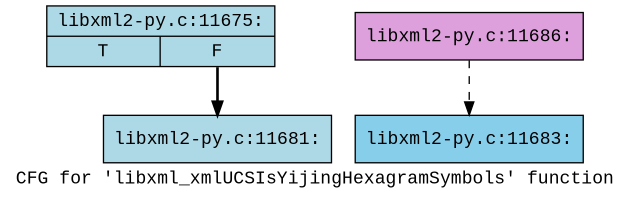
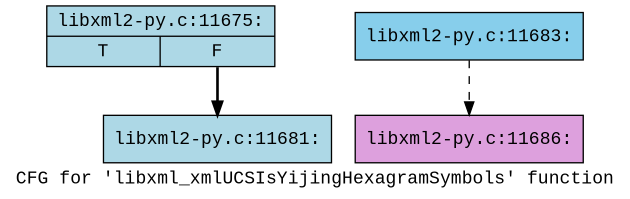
(469, 81) -> (469, 81)
